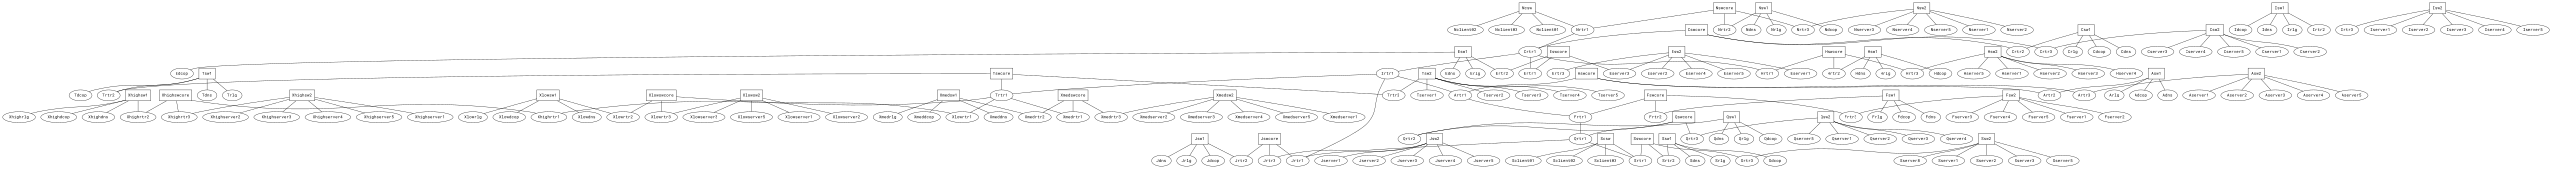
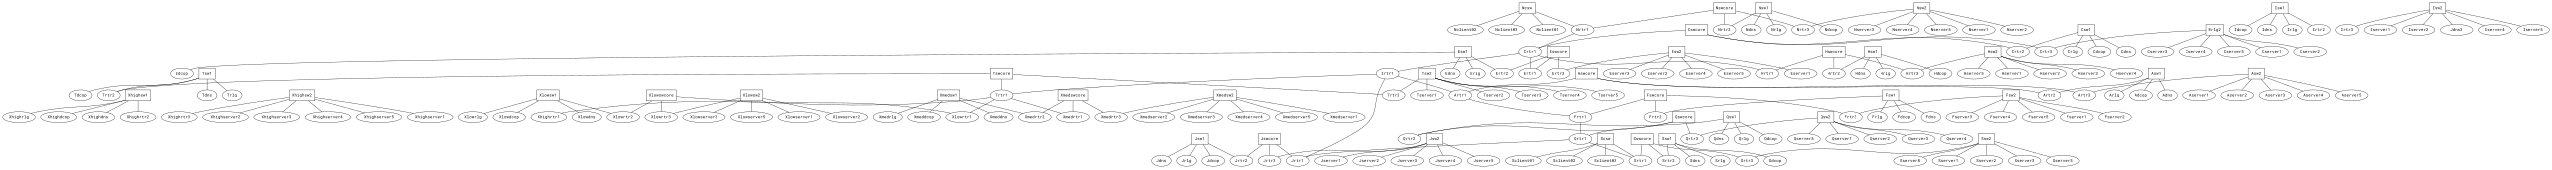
(2215, 30) -> (2215, 30)
(2457, 30) -> (2457, 30)
(1583, 61) -> (1558, 63)
(176, 95) -> none
